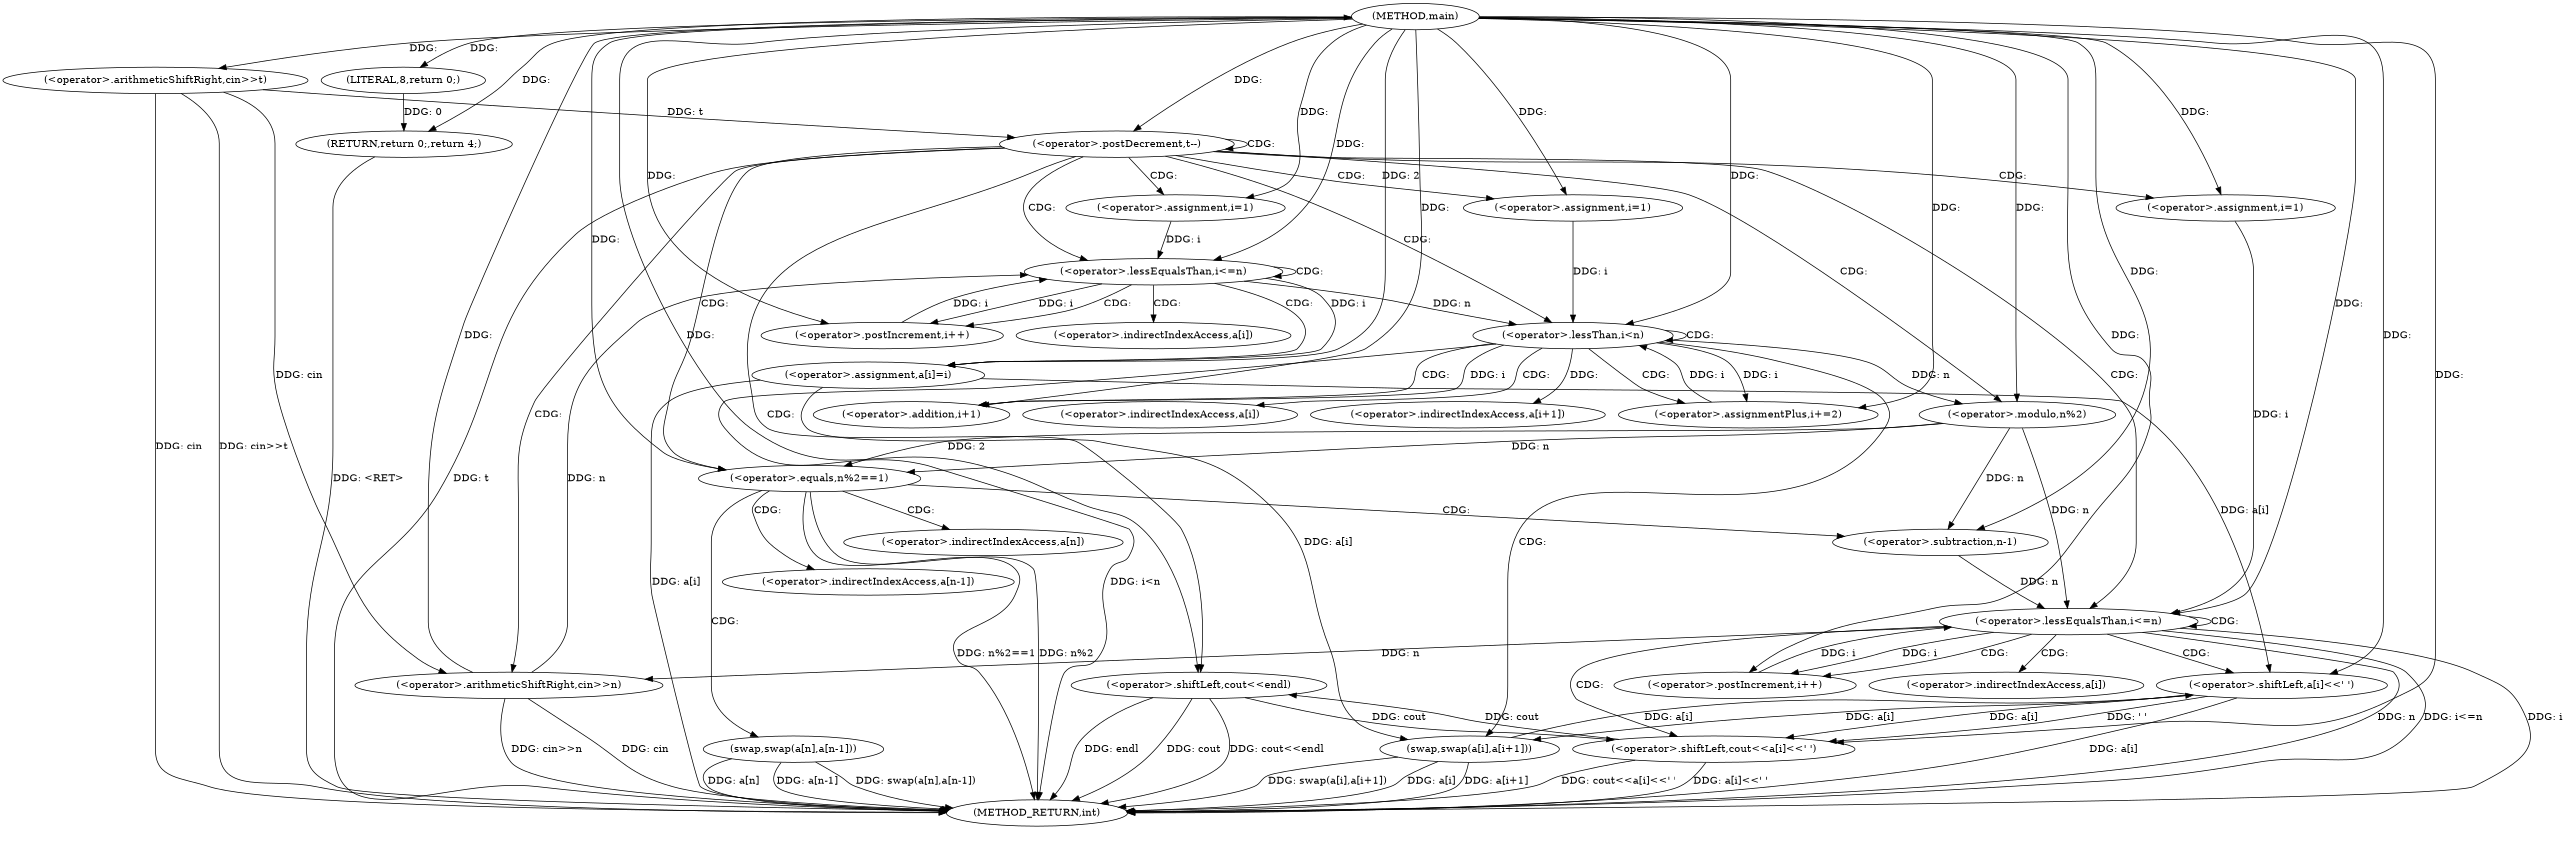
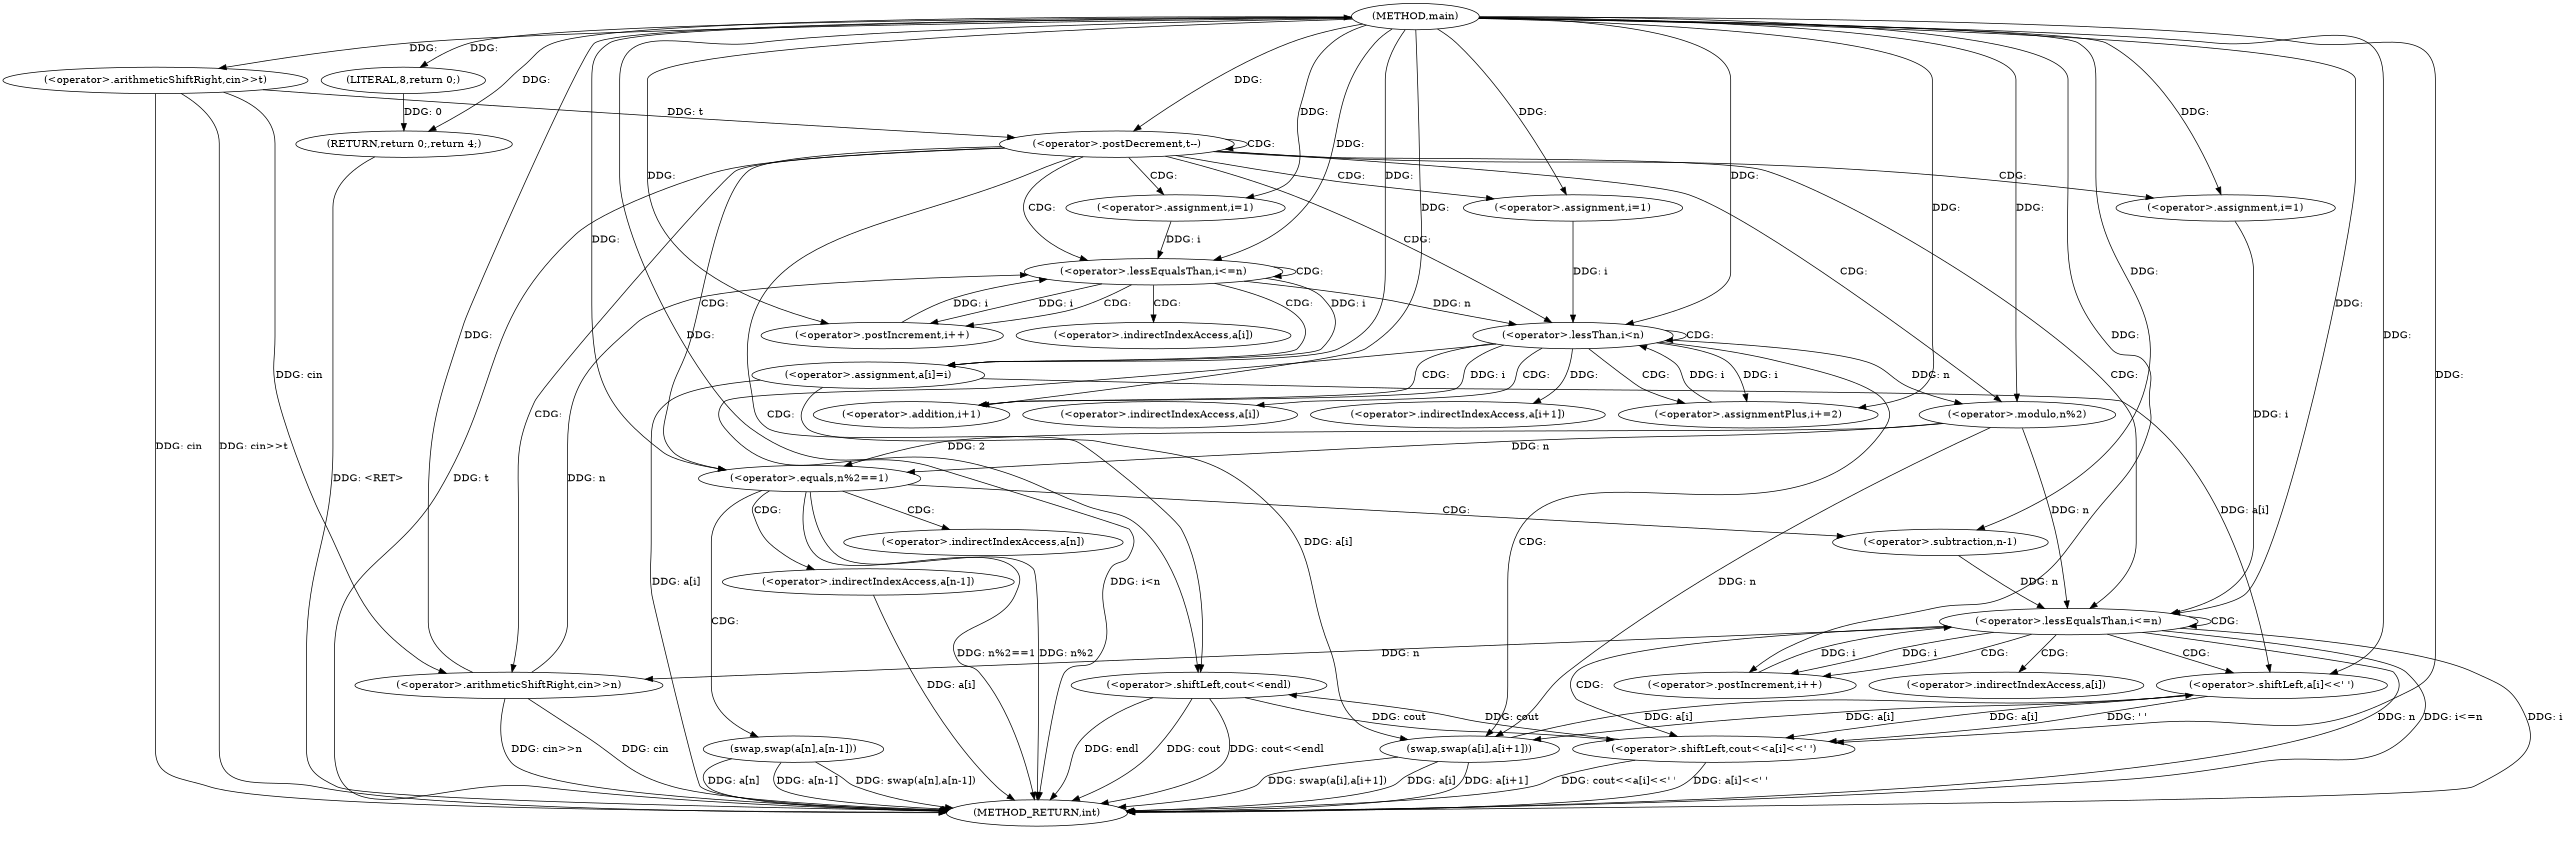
(1401, 176) -> (1401, 176)
(1981, 475) -> (1734, 561)
(1690, 794) -> (930, 703)
